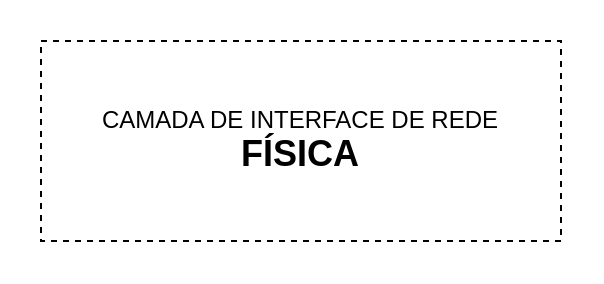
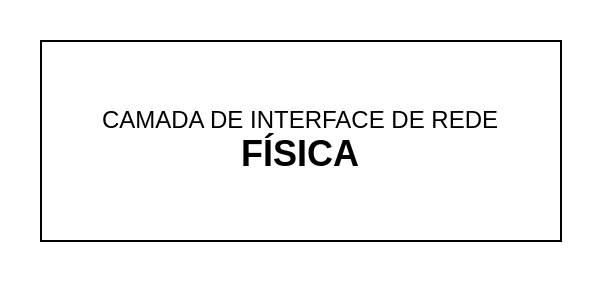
(301, 141) -> (301, 141)
